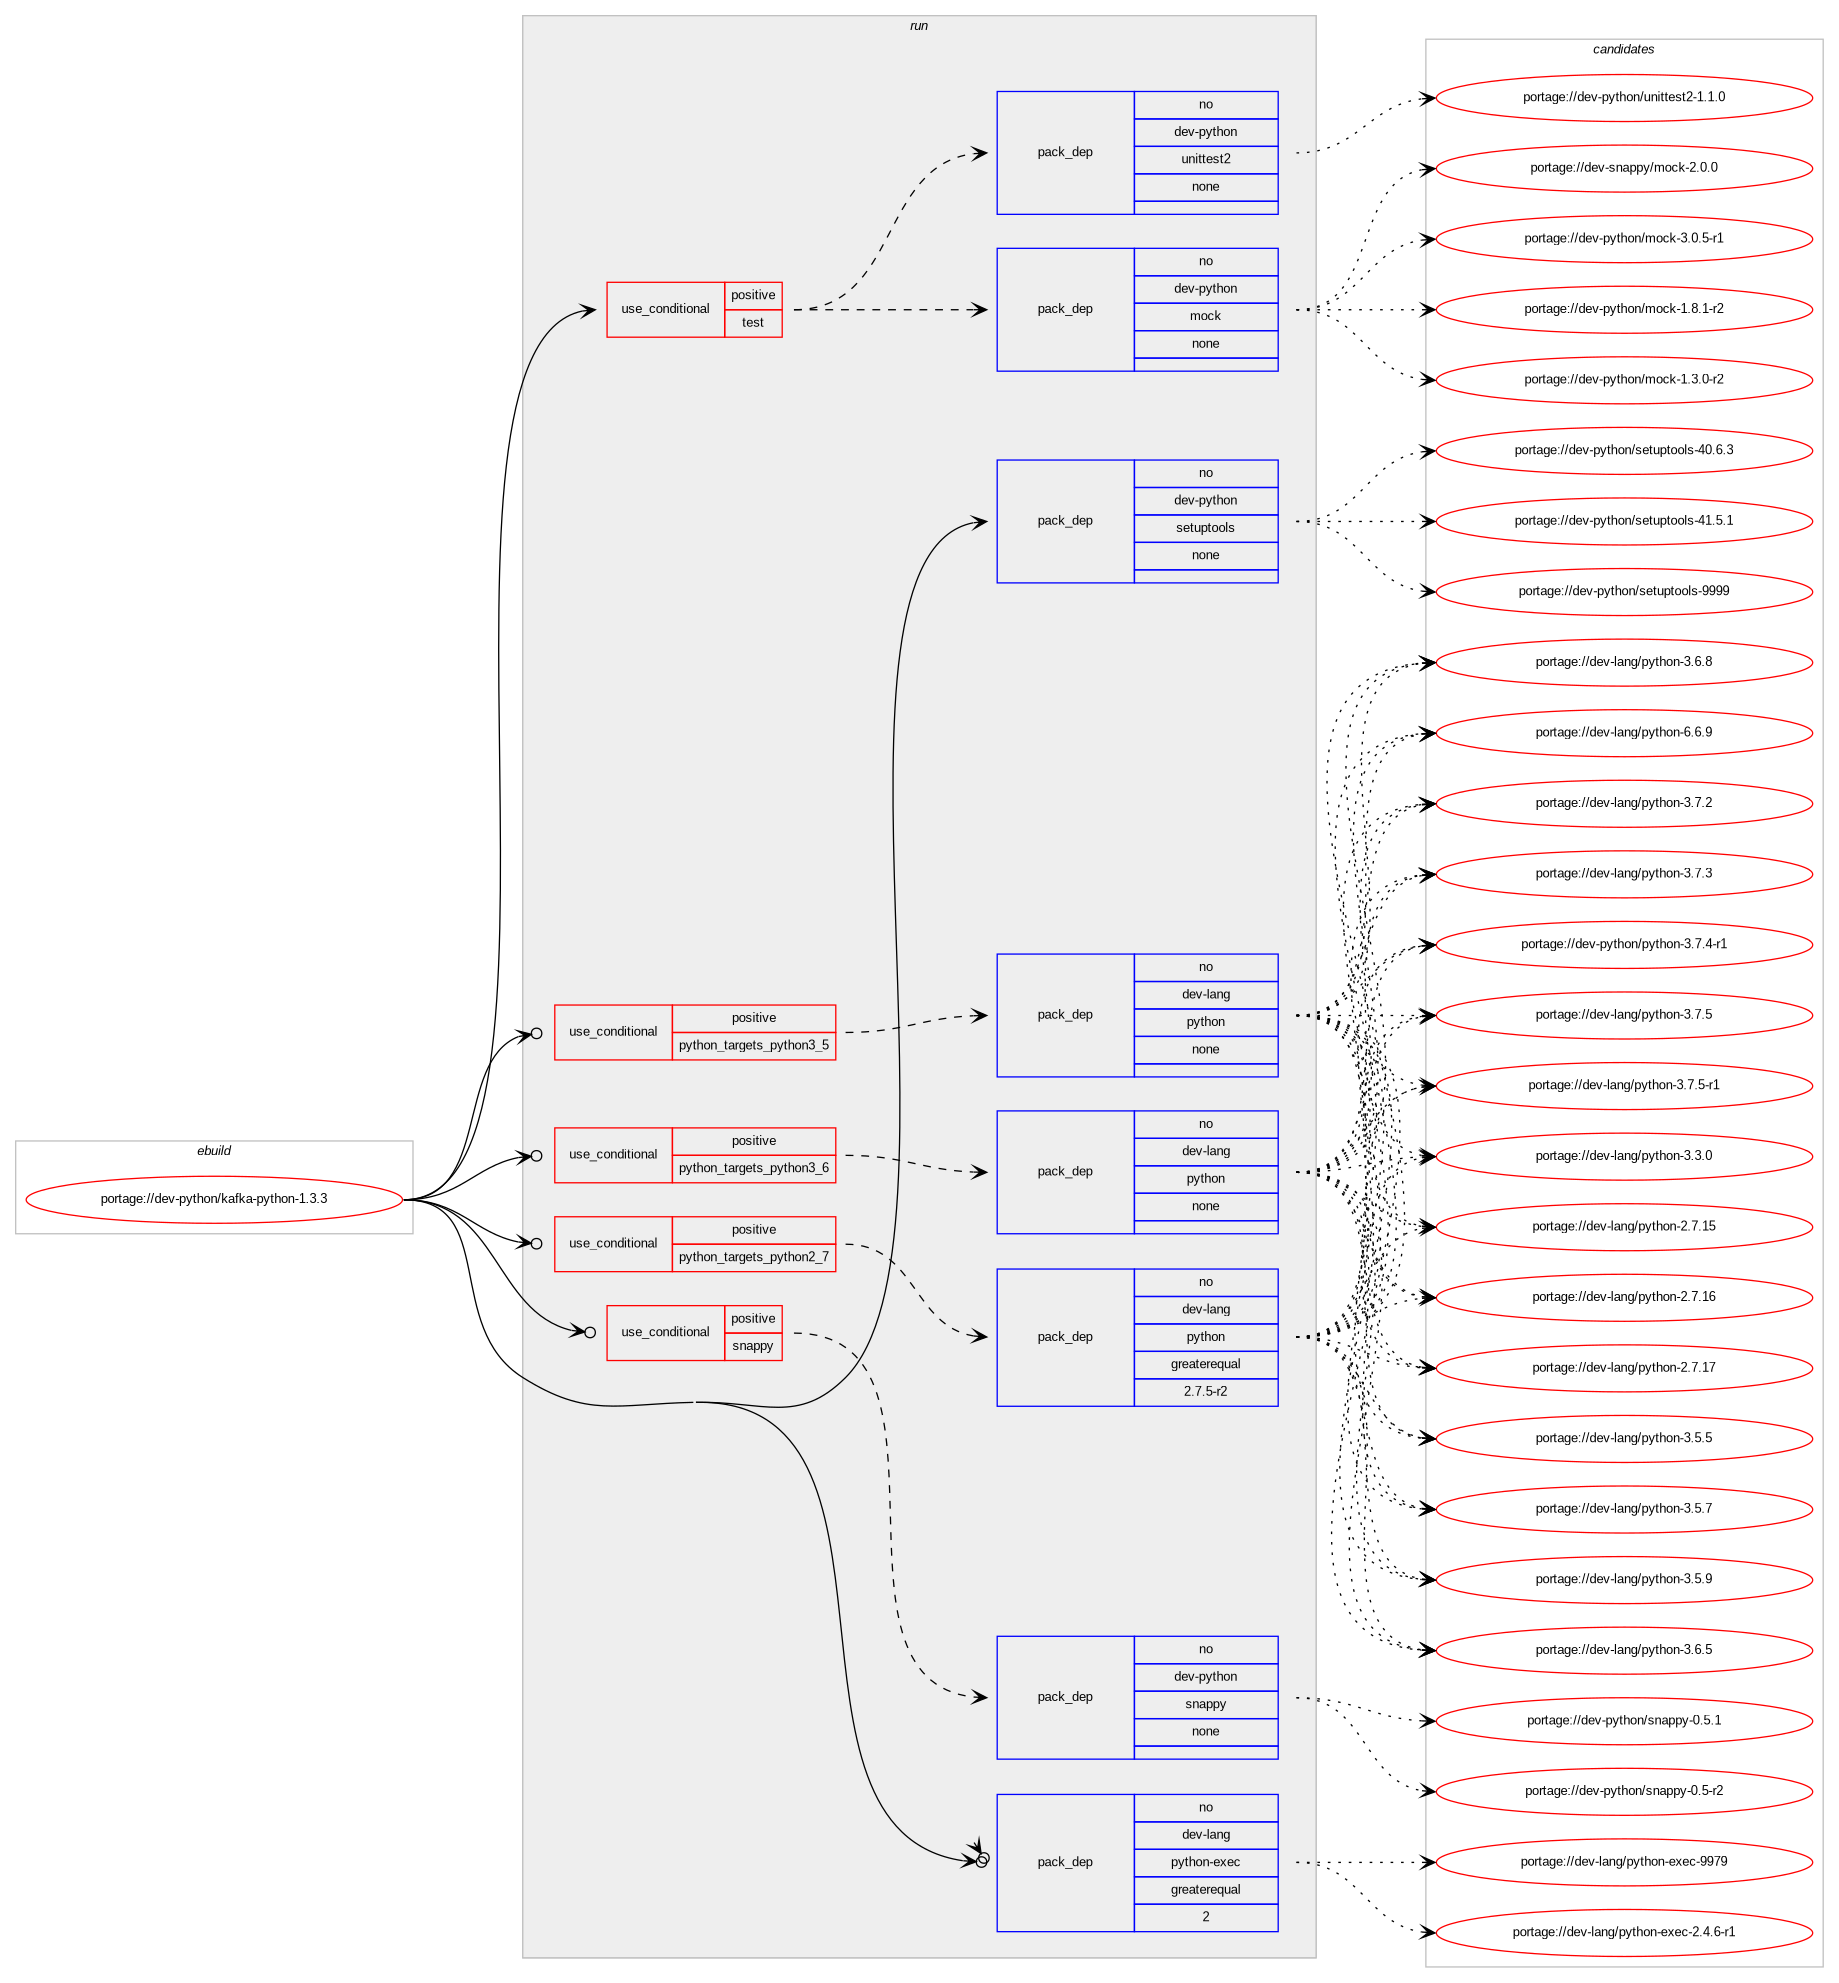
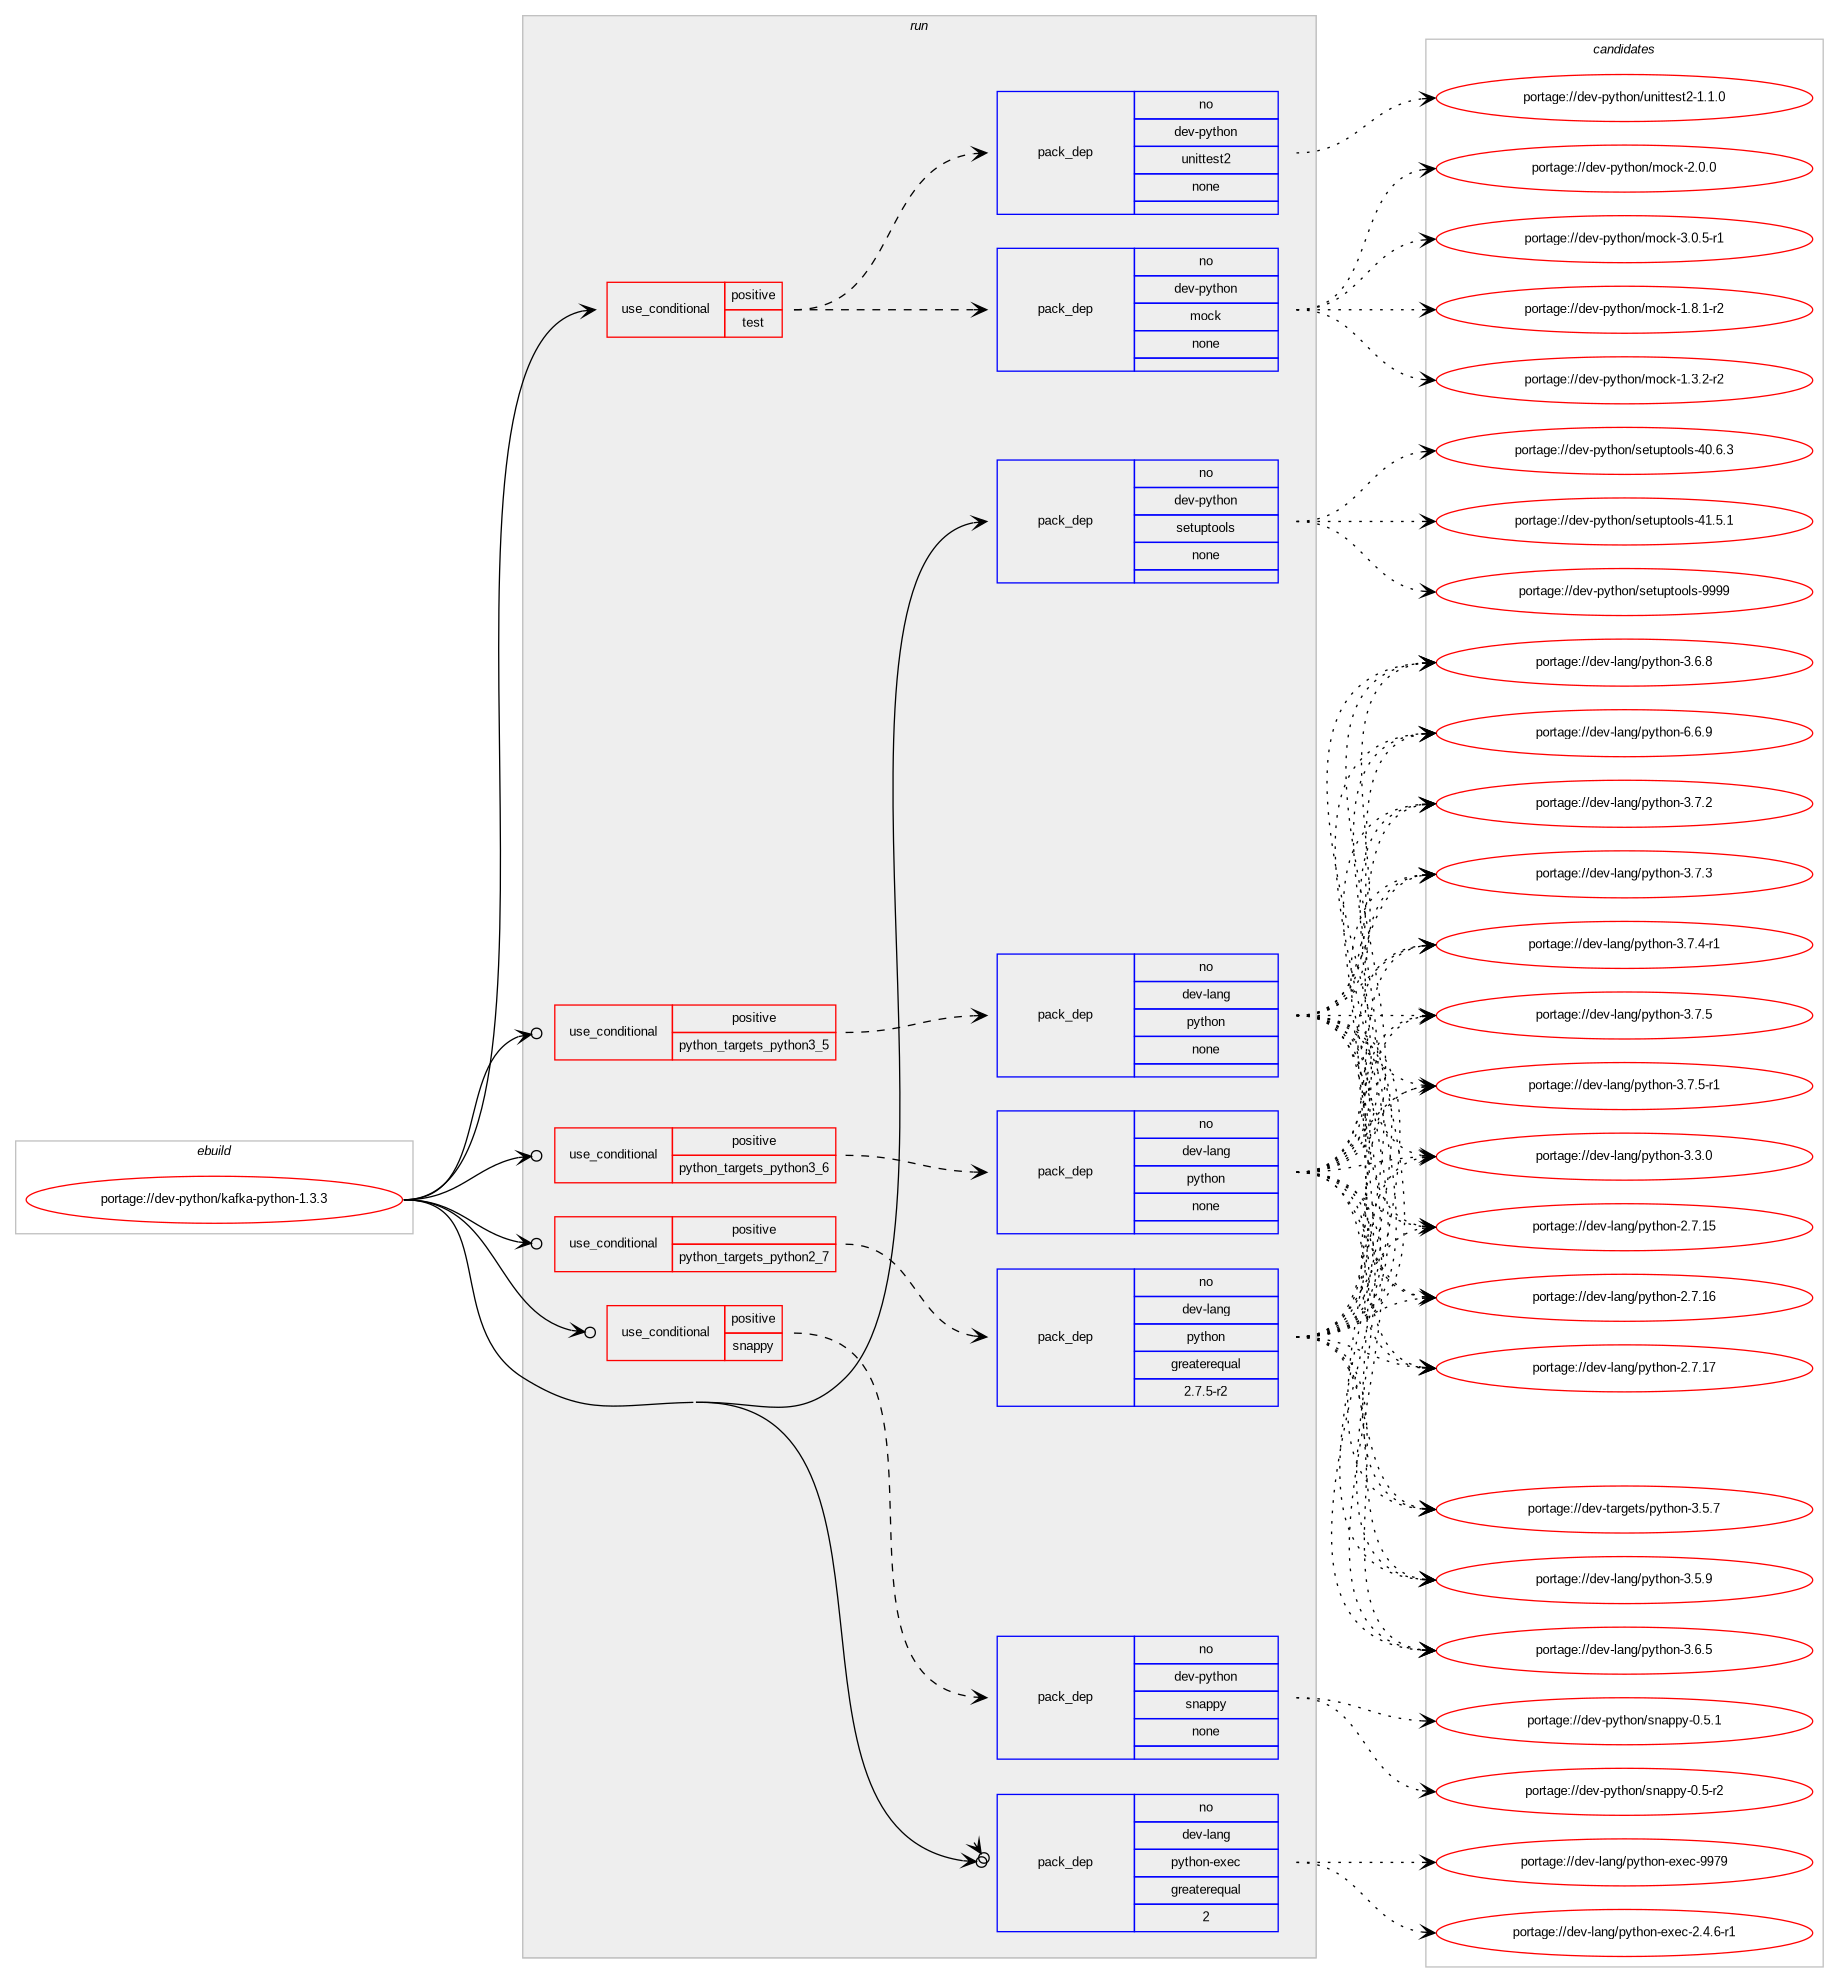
(1625, 169) -> (1625, 169)
(1625, 380) -> (1625, 380)
(1625, 945) -> (1625, 945)
(1625, 1439) -> none
(1625, 1510) -> (1625, 1510)
